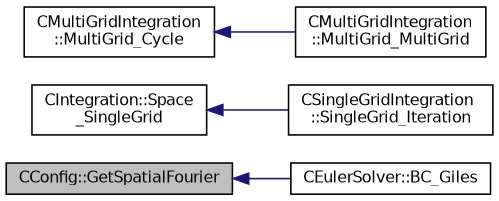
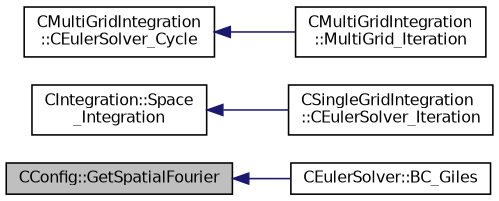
(119, 32) -> (119, 32)
(391, 32) -> (391, 32)
(119, 110) -> (119, 110)
(391, 110) -> (391, 110)
